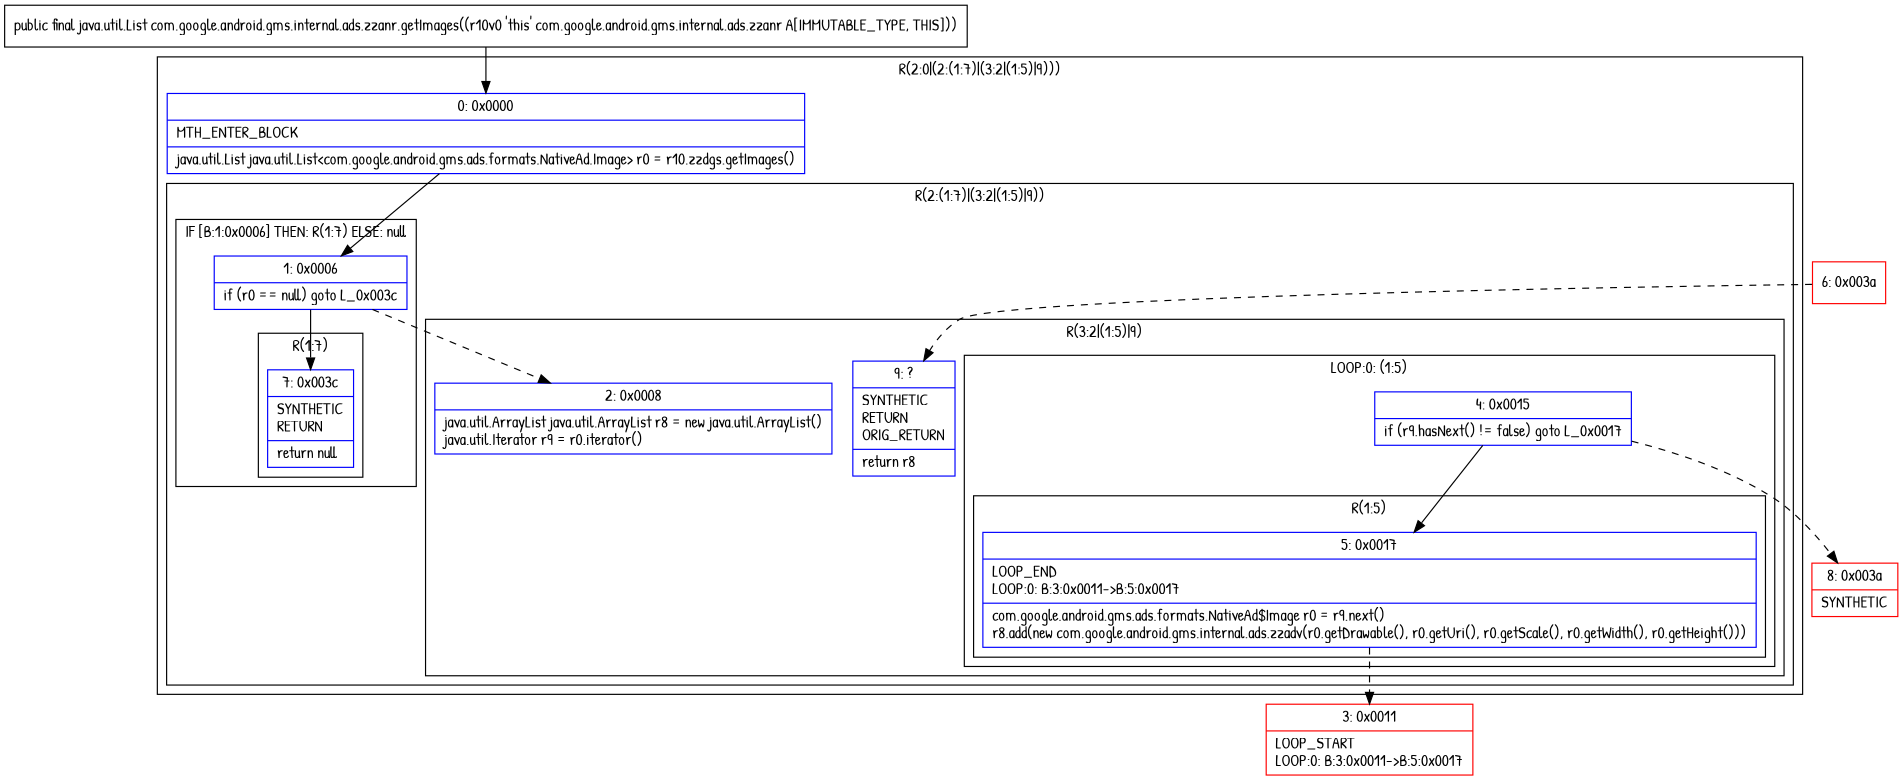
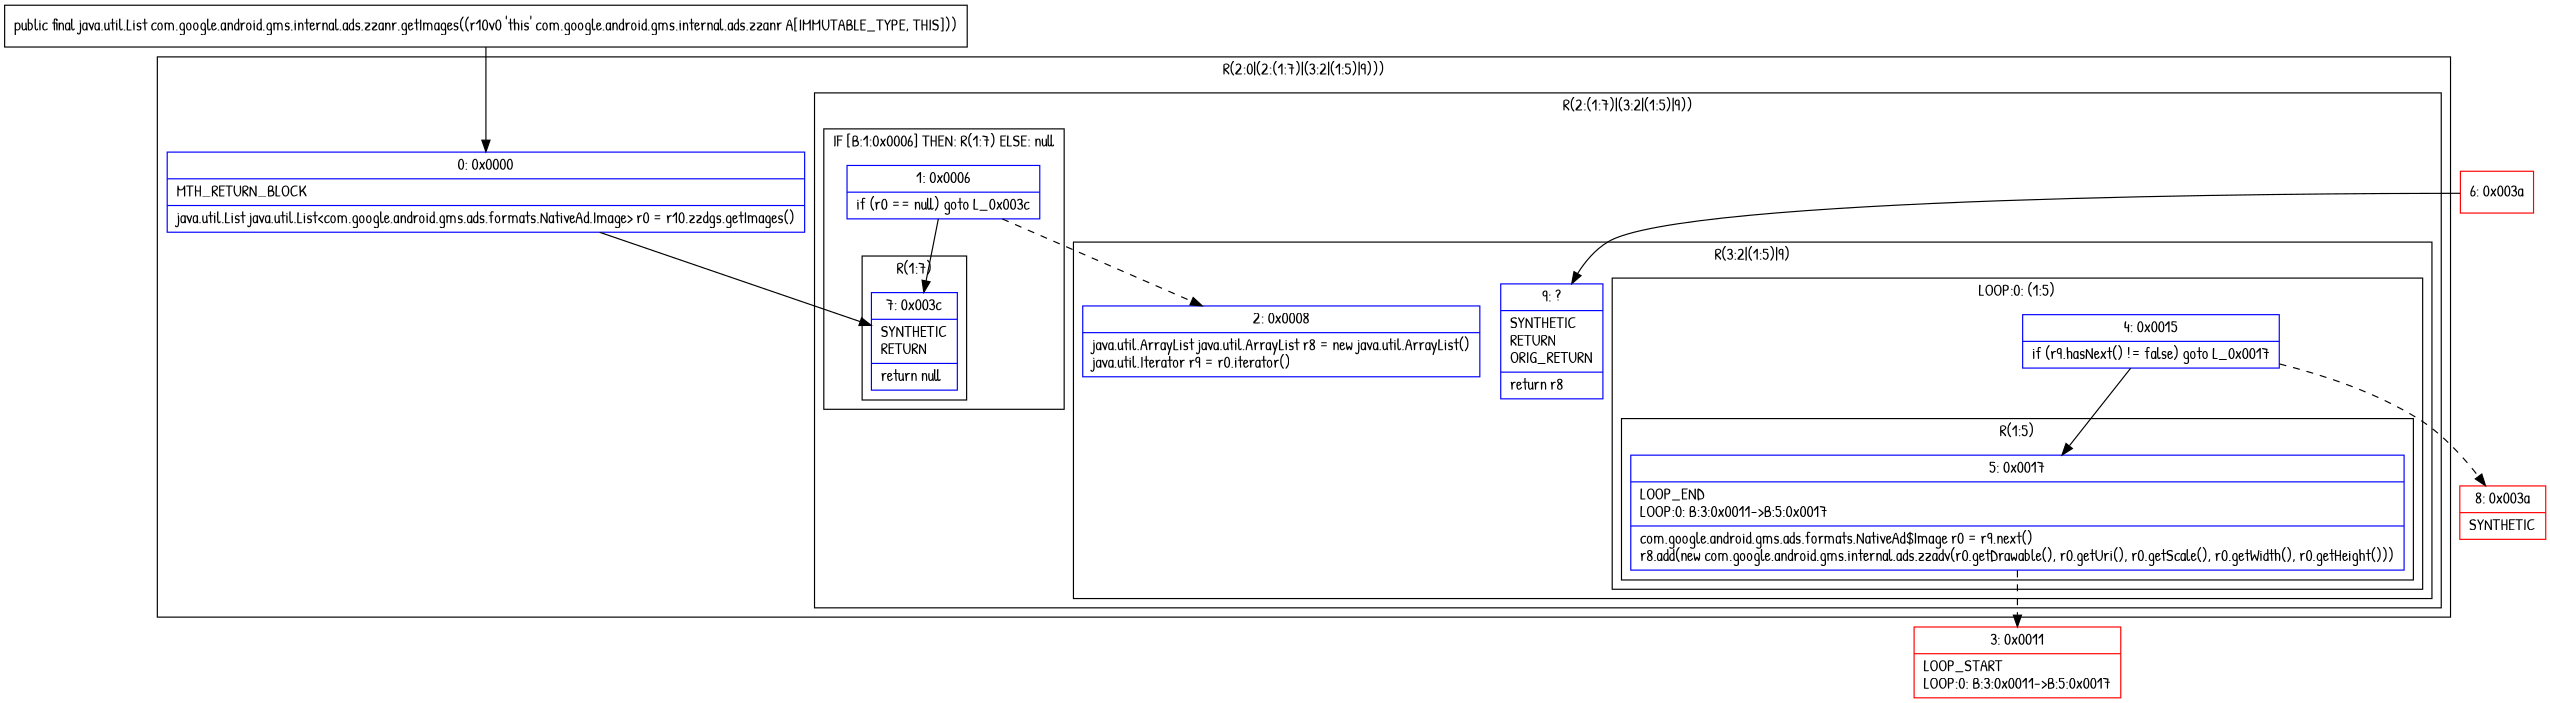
(238, 133) -> (242, 192)
(395, 211) -> (730, 277)
(1363, 294) -> (2010, 200)
